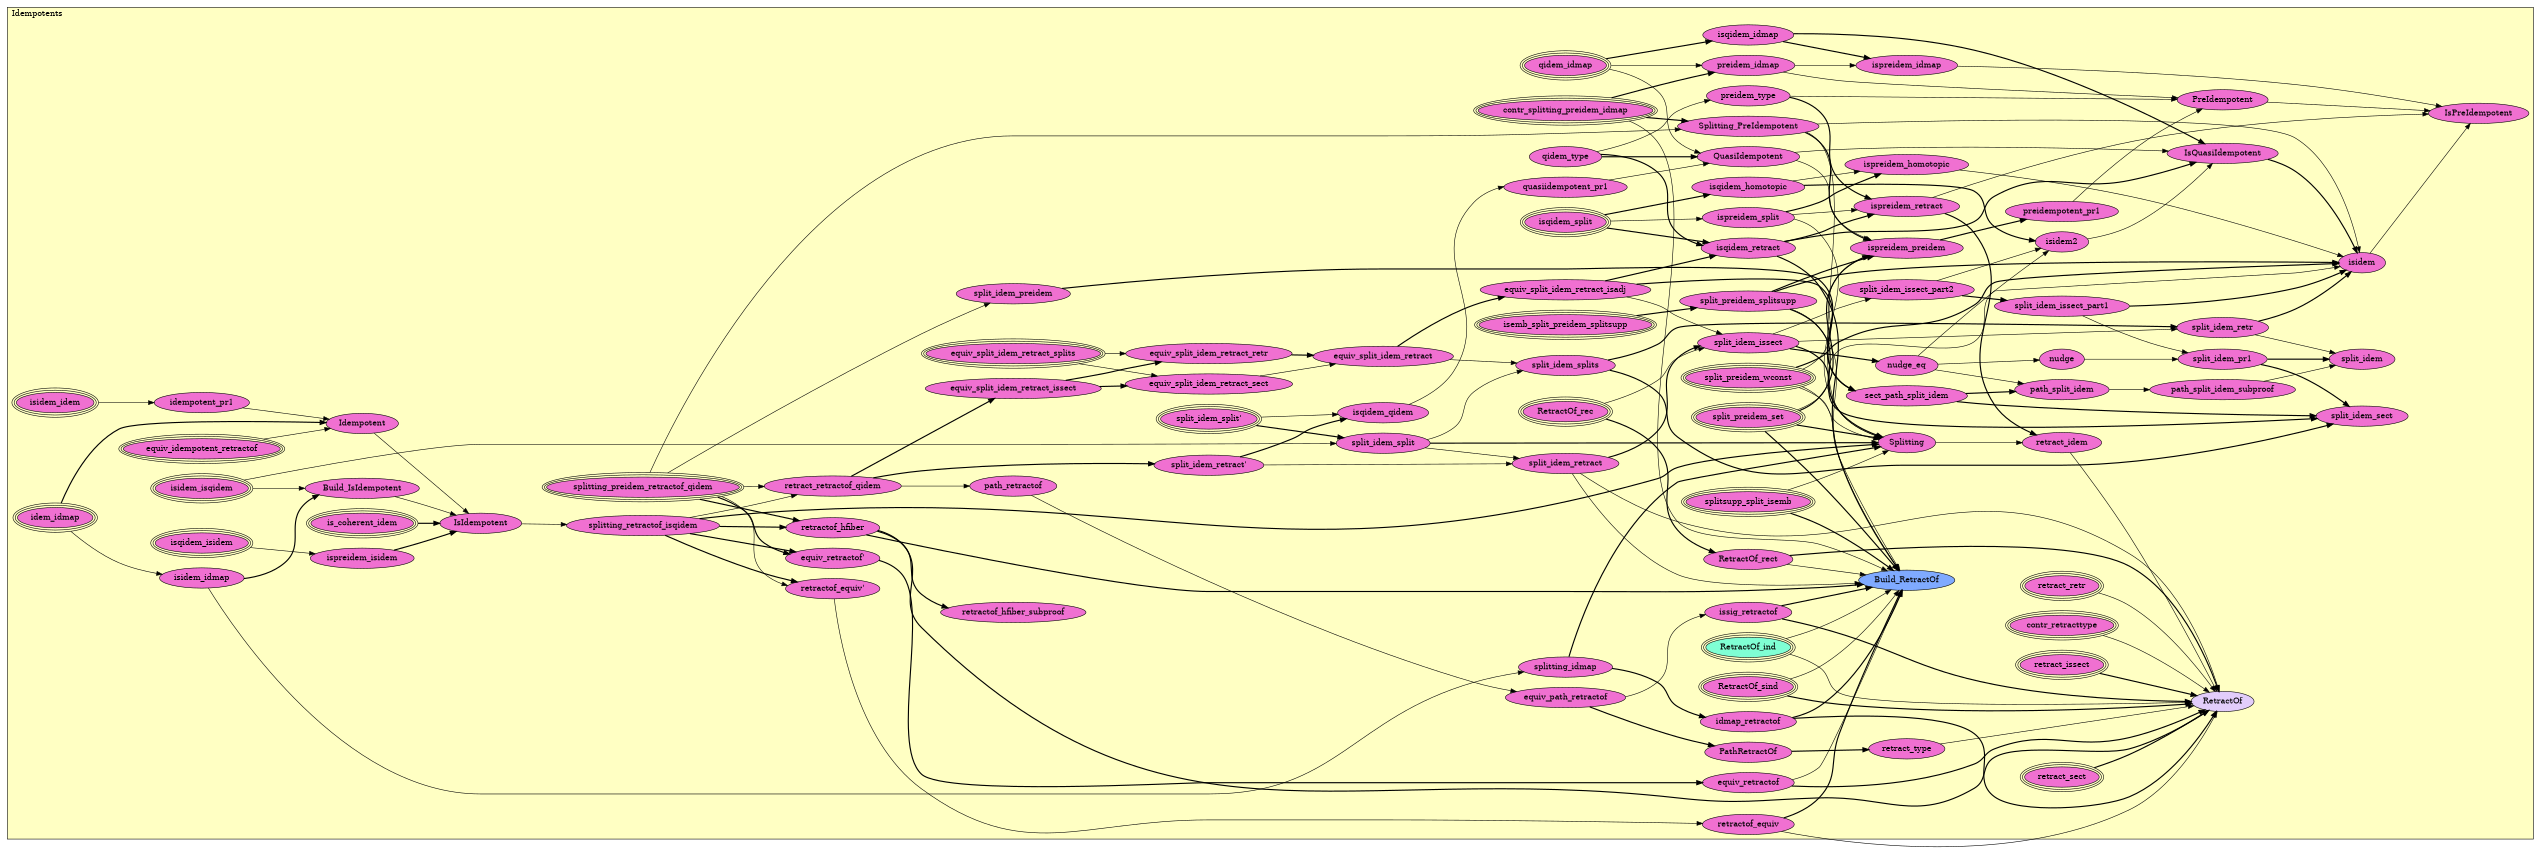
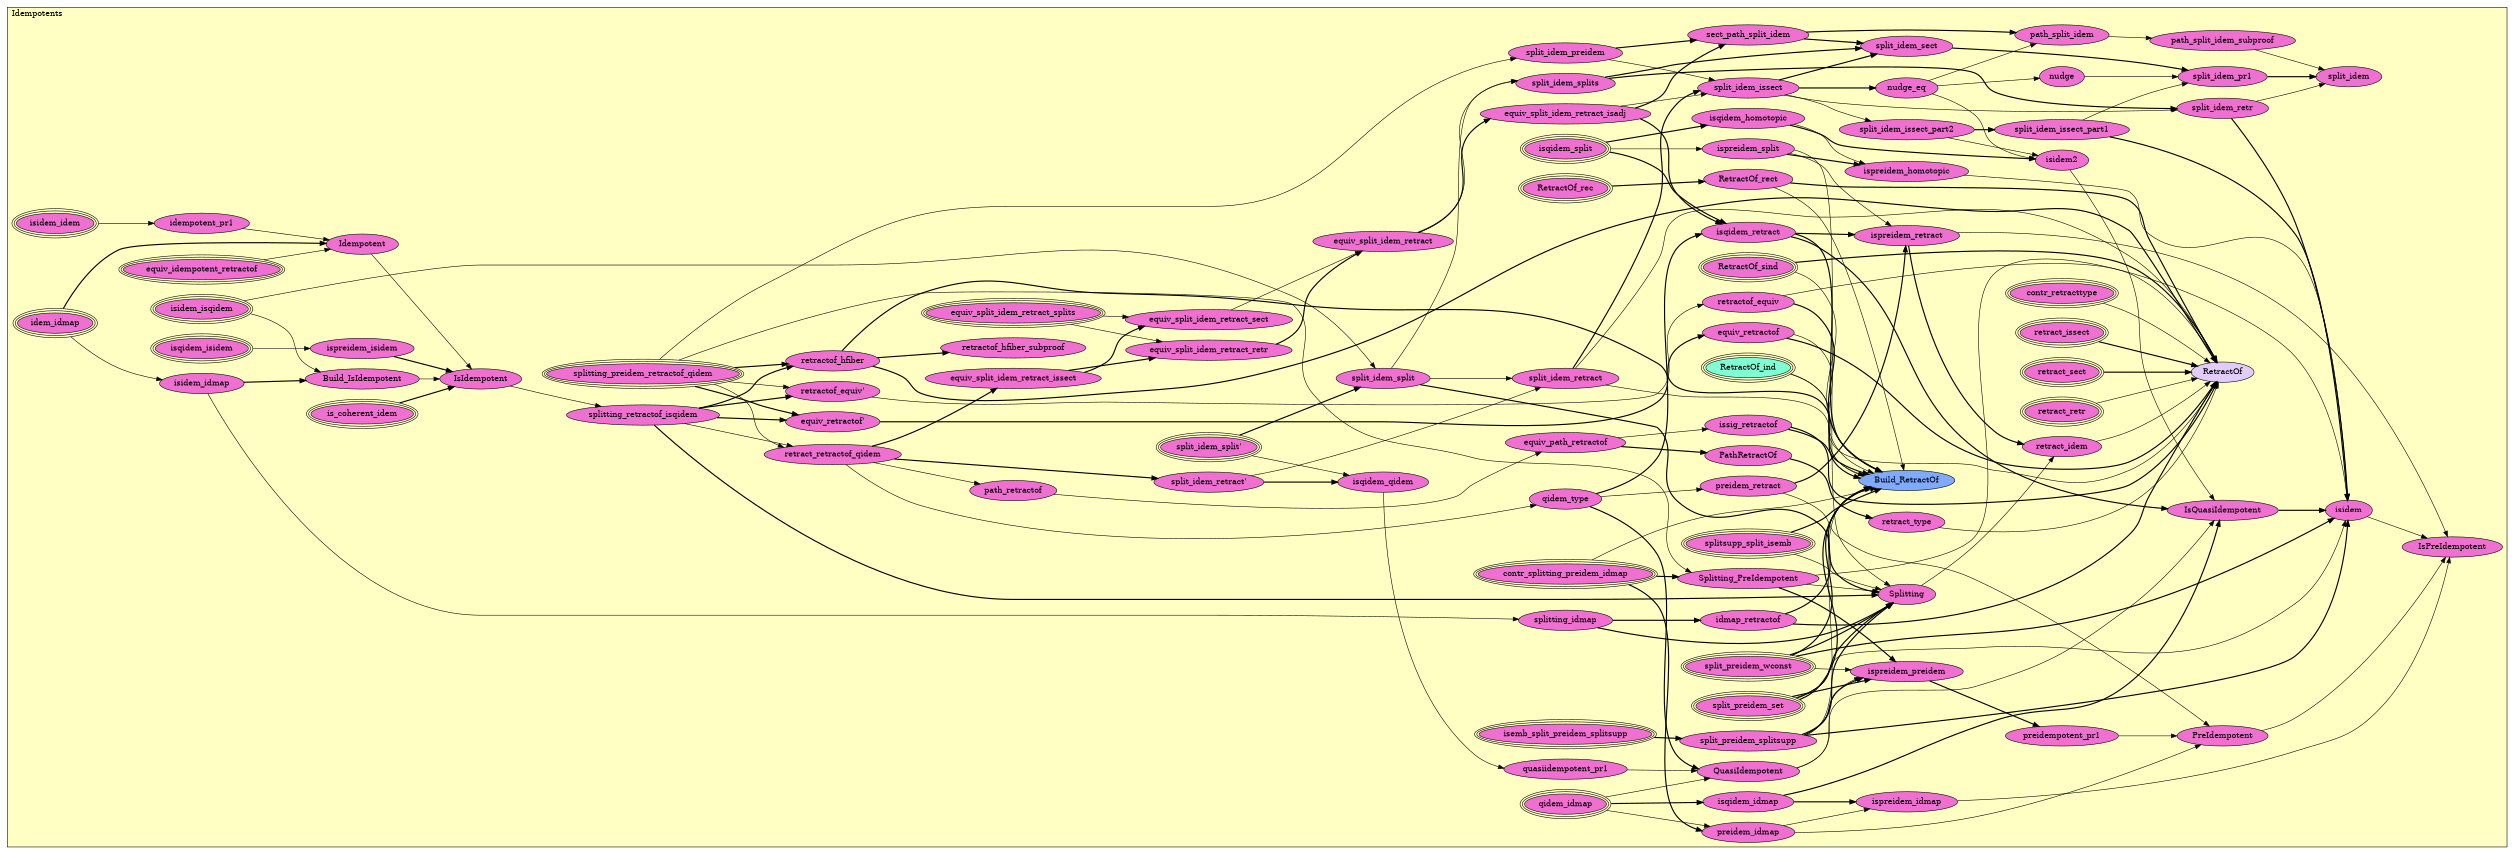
(1748, 96) -> (1748, 486)
(2305, 379) -> (2068, 55)
(1655, 382) -> (1647, 66)
(1837, 423) -> (1840, 634)
(1847, 474) -> (1827, 621)
none -> (1182, 539)
